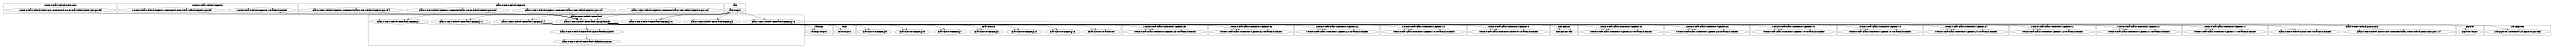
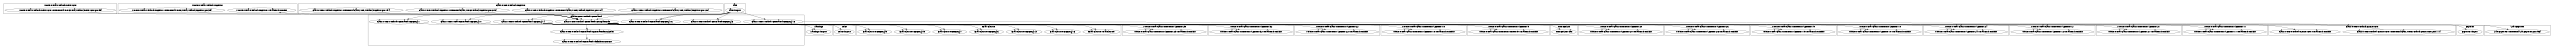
(461, 22) -> (461, 22)
